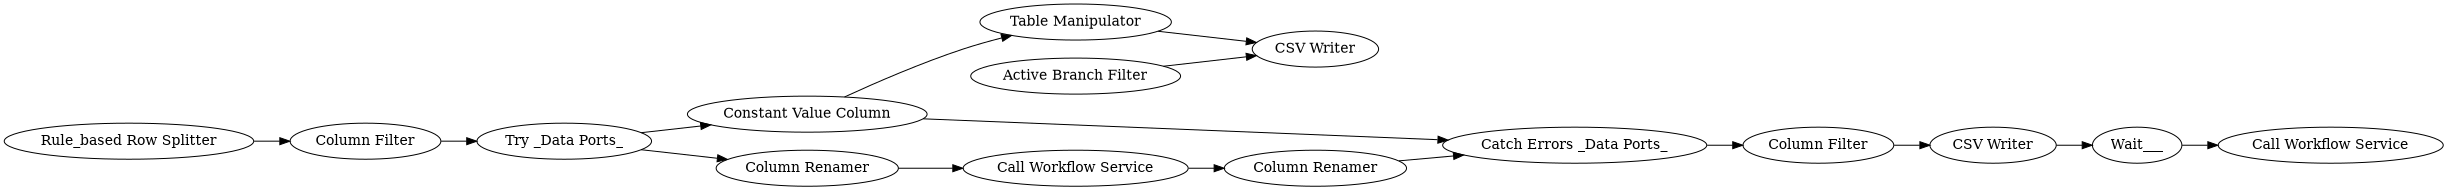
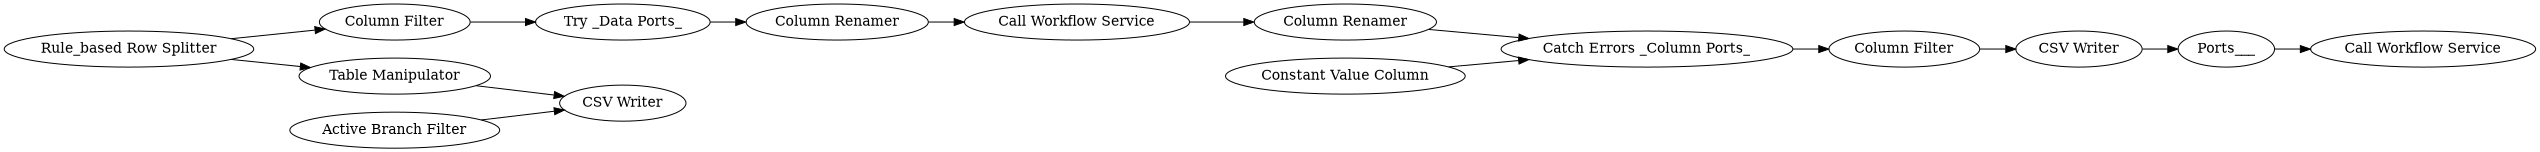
(922, 64) -> (266, 63)
(671, 129) -> none
(1575, 145) -> (1647, 49)
(2137, 145) -> (2226, 49)
